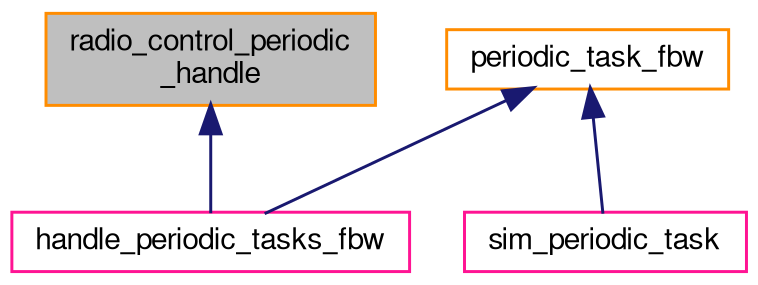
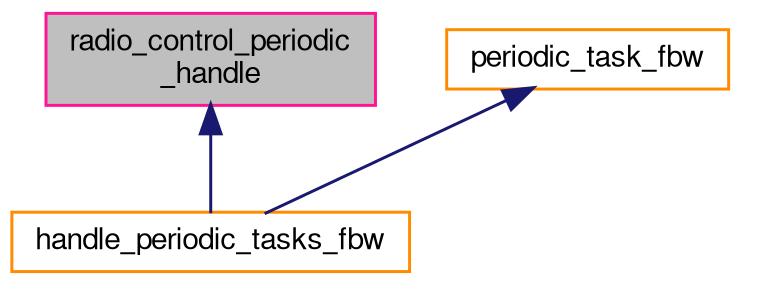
(211, 59) -> (211, 59)
(211, 242) -> (211, 242)
(605, 242) -> none
